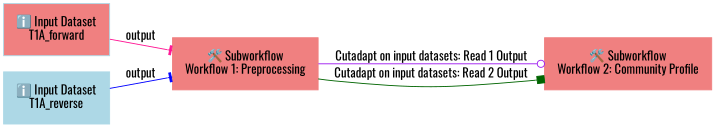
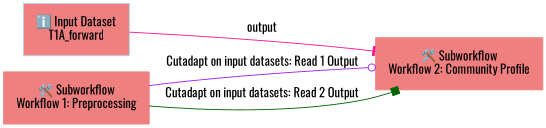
(139, 44) -> (250, 40)
(57, 98) -> none
